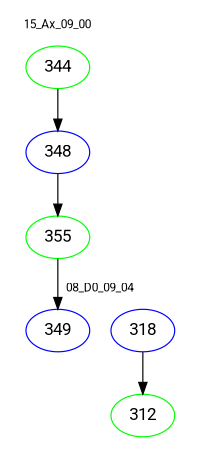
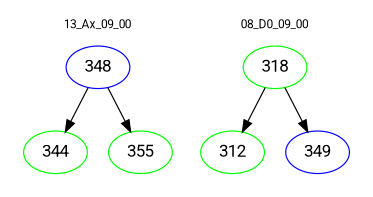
(58, 25) -> (98, 25)
(58, 104) -> (79, 105)
(58, 285) -> (294, 105)
(100, 289) -> (275, 25)
(143, 331) -> (275, 67)
